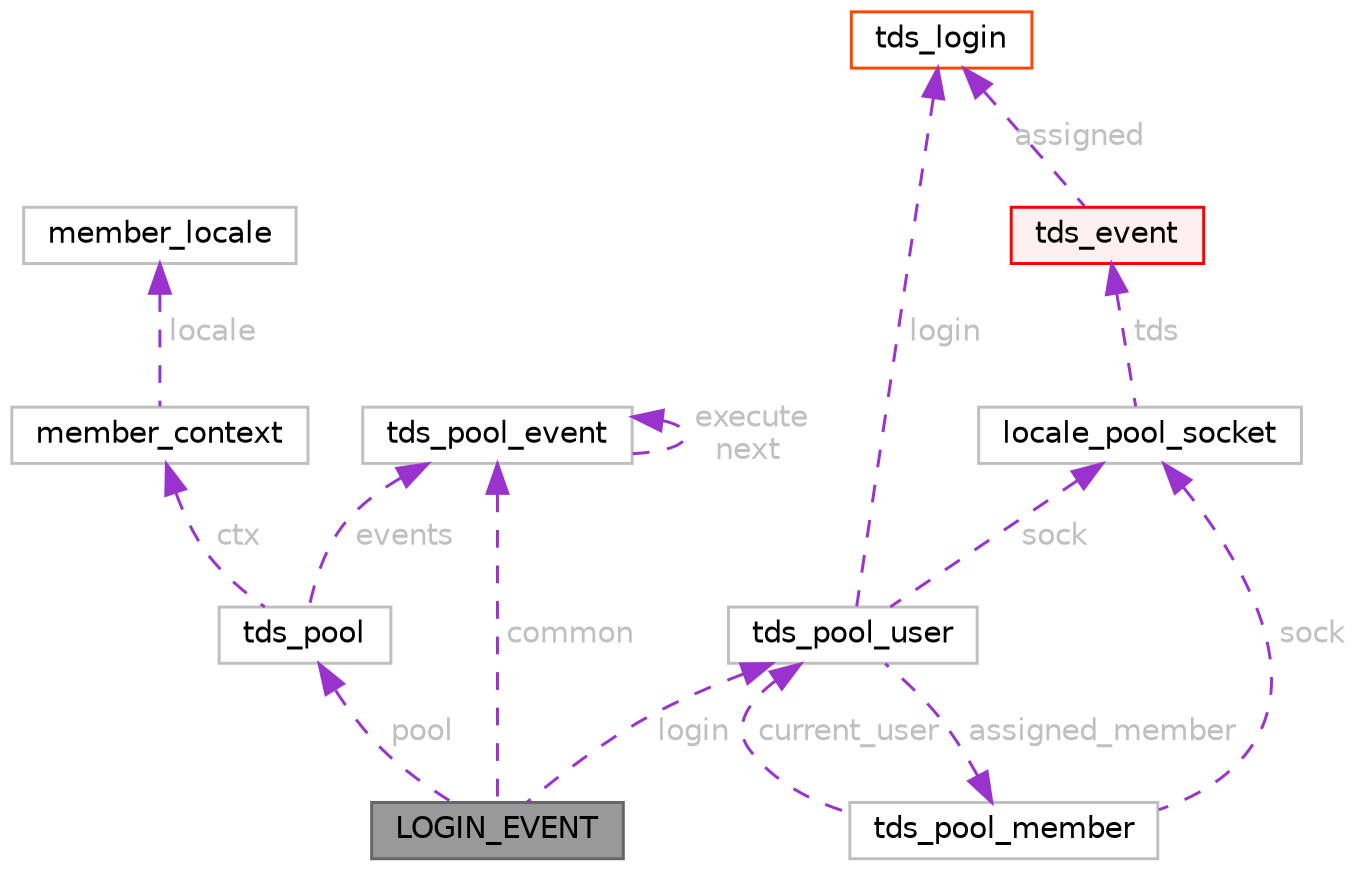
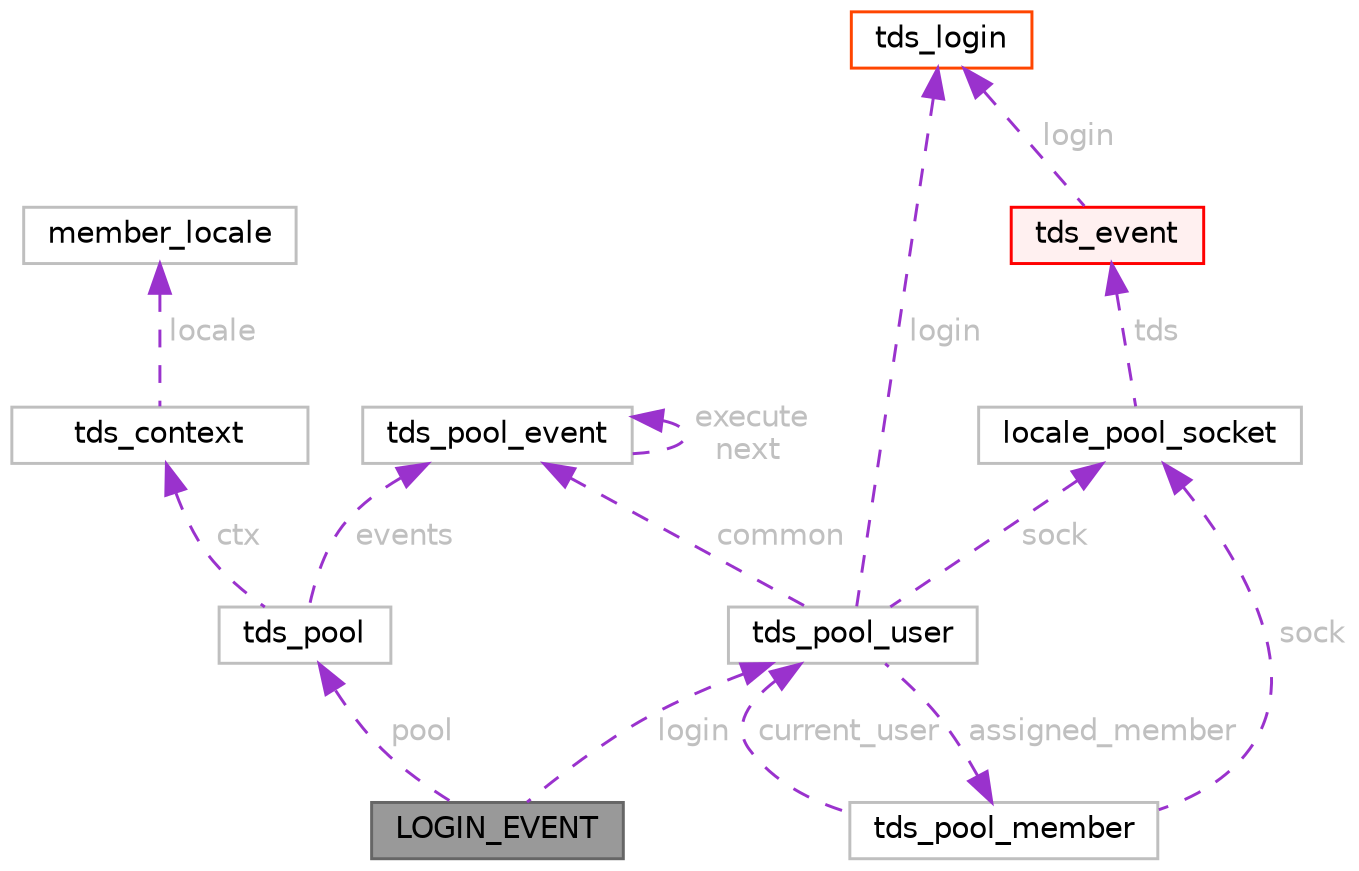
(1075, 138) -> (1075, 138)
(160, 435) -> (160, 435)
(497, 648) -> (688, 542)
